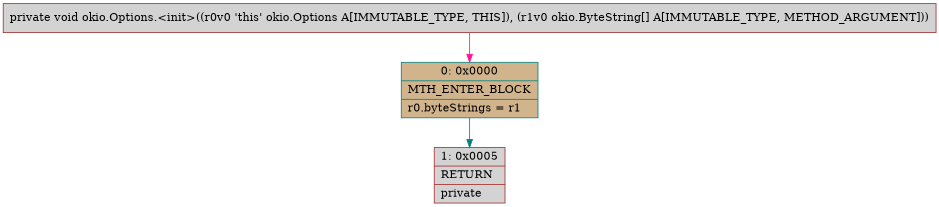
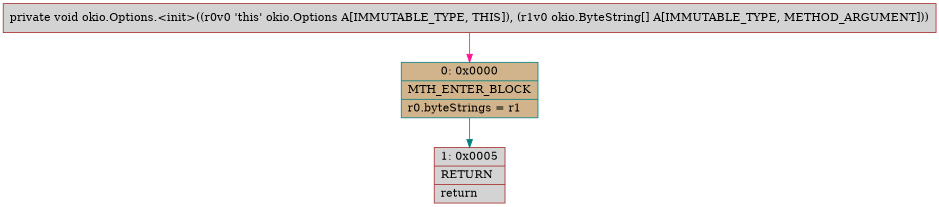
(462, 193) -> (459, 193)
